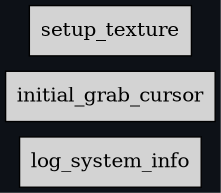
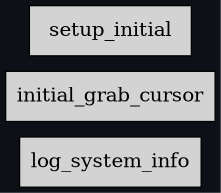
(110, 31) -> (110, 31)
